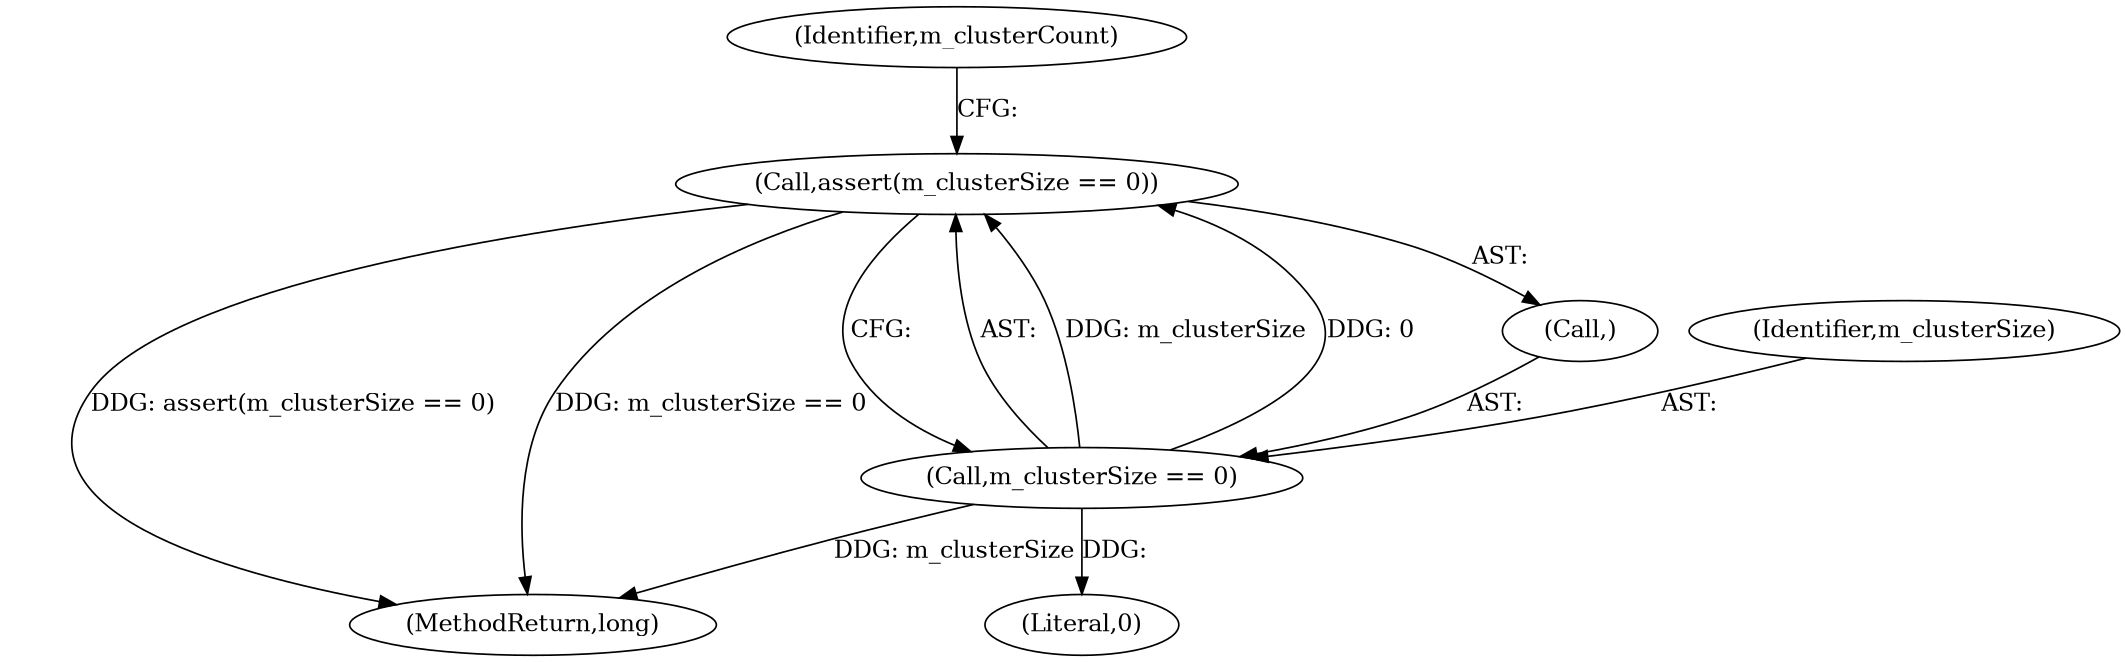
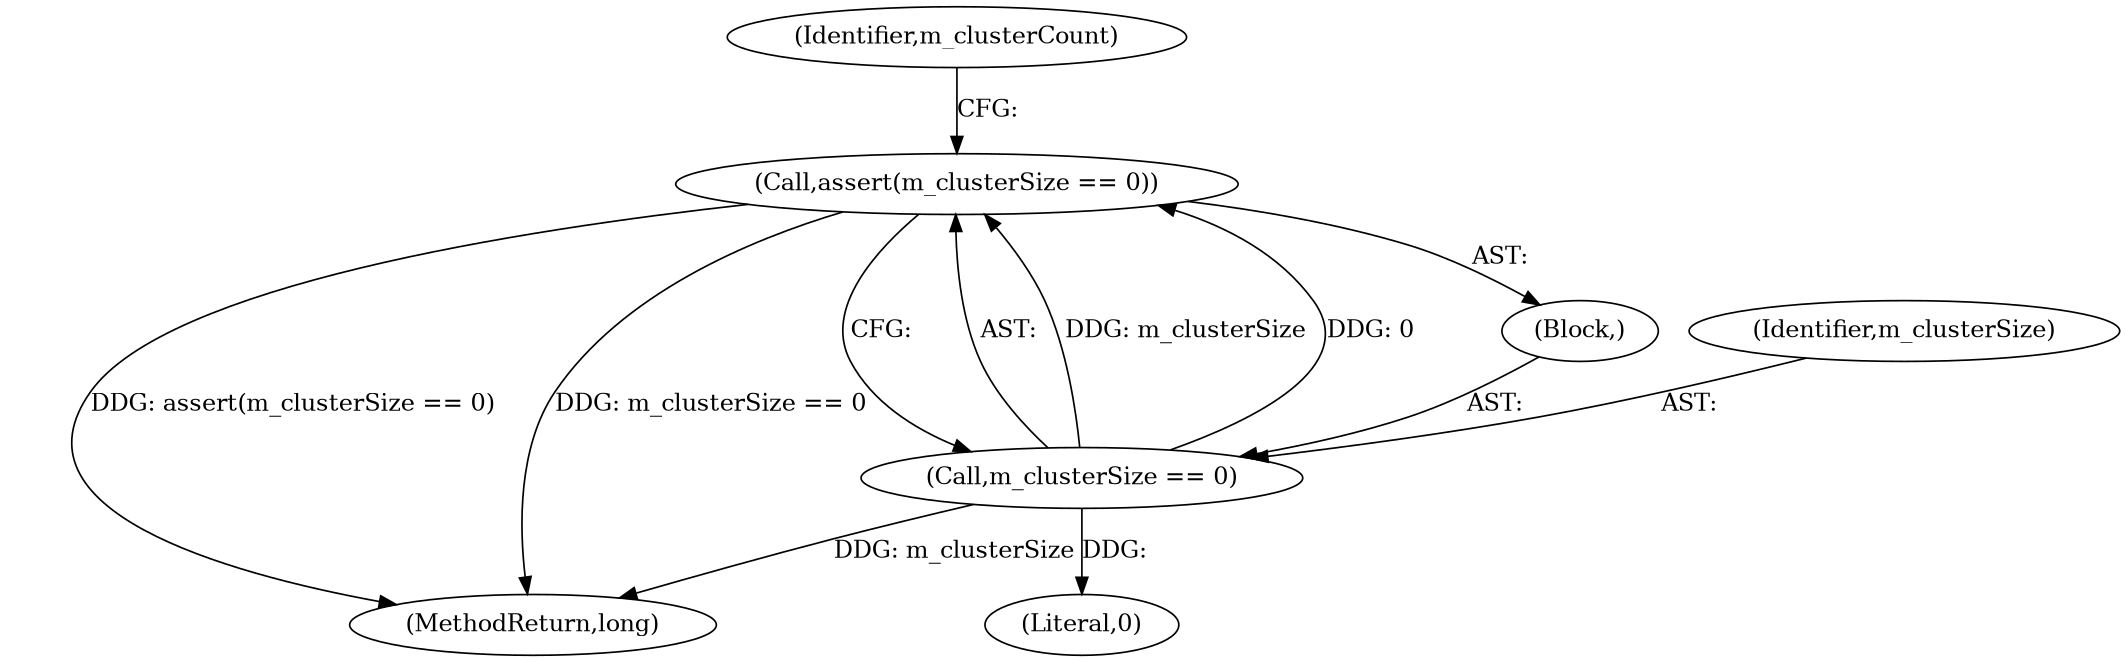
(1580, 331) -> (1580, 331)
